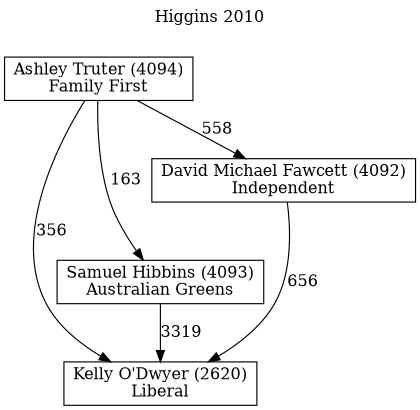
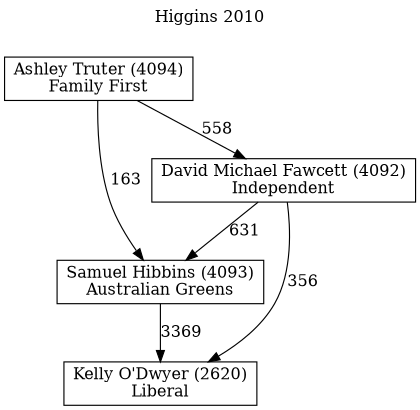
none -> (227, 227)
(34, 236) -> none
(303, 282) -> (303, 282)
(182, 333) -> (182, 333)
